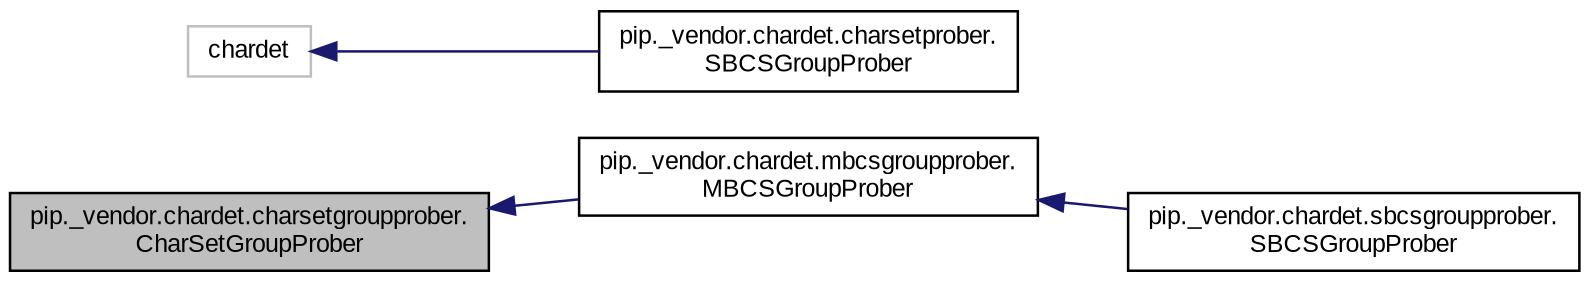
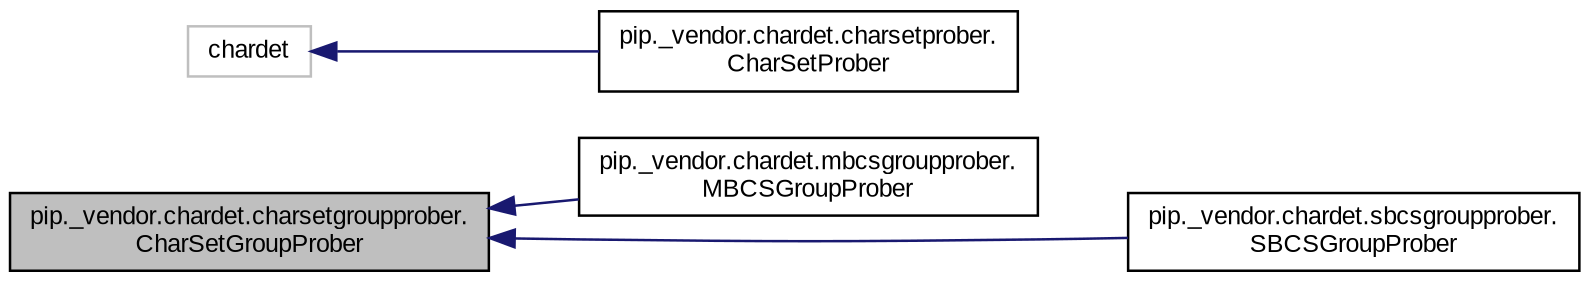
(808, 51) -> (808, 51)
(1095, 206) -> (821, 241)
